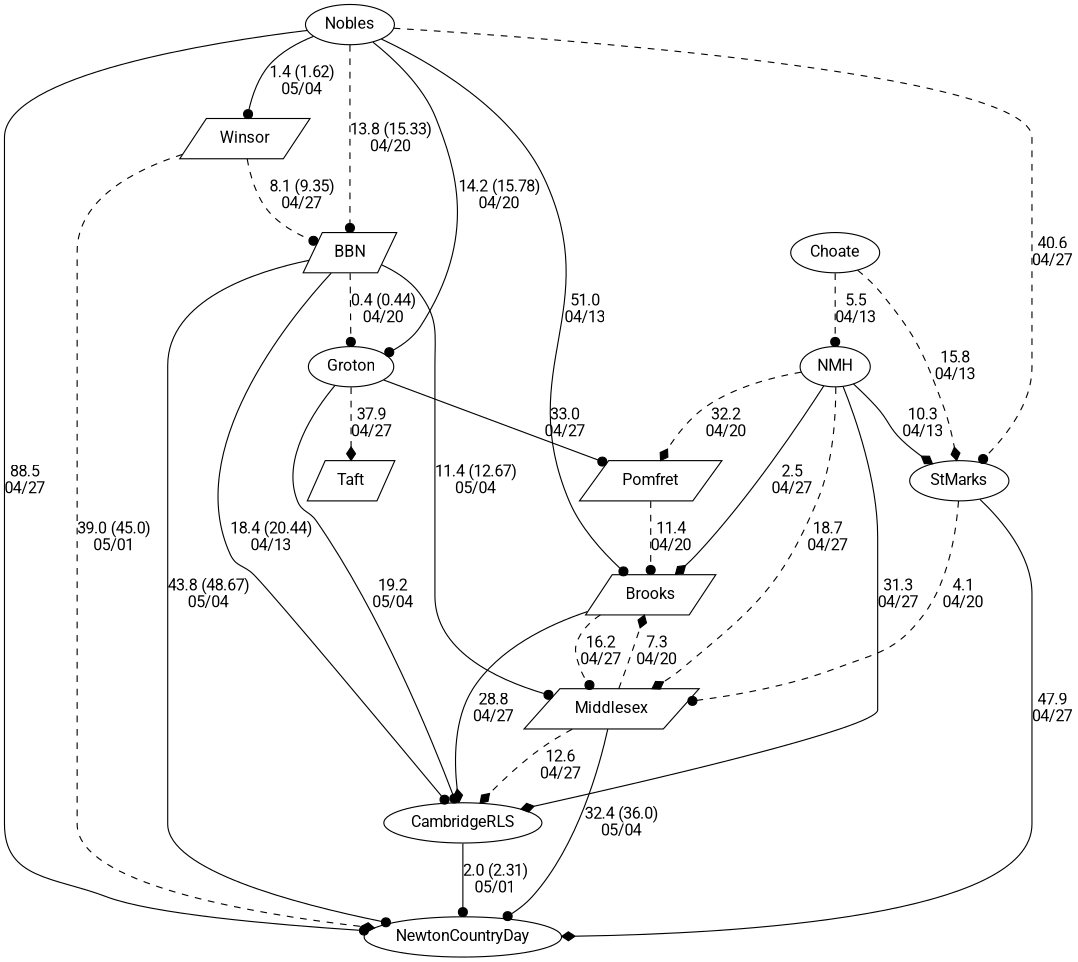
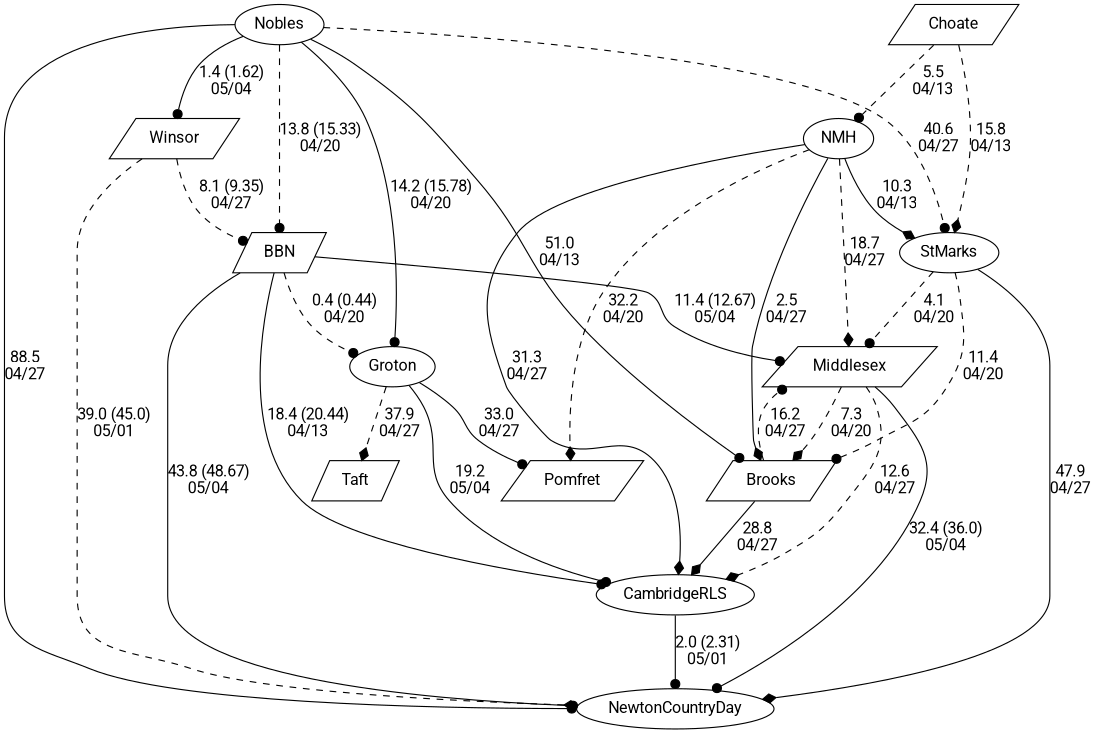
(835, 253) -> (954, 25)
(651, 533) -> (944, 392)
